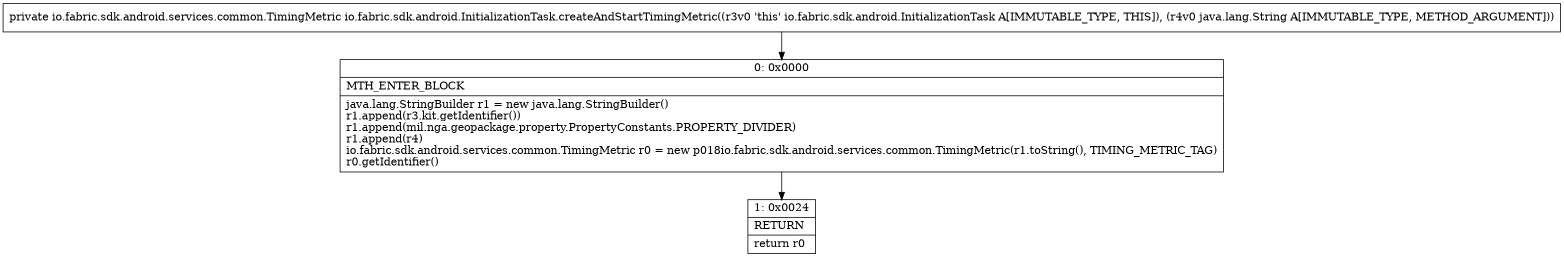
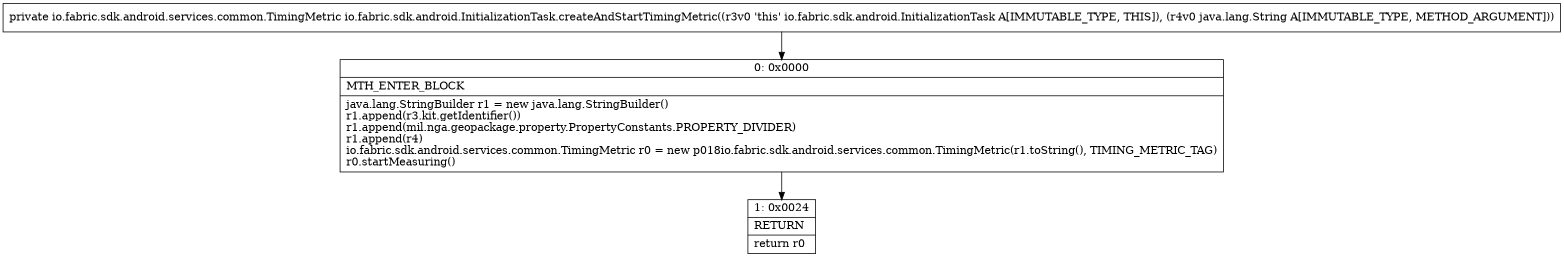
(393, 162) -> (401, 162)
